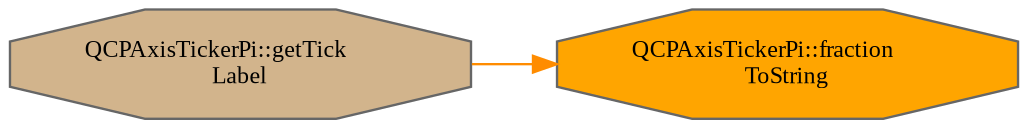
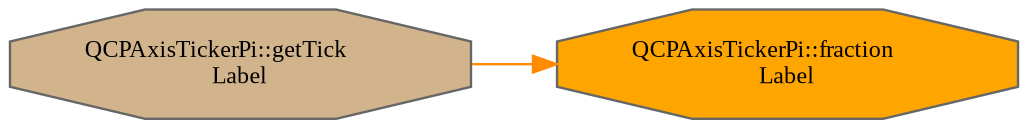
(788, 64) -> (788, 64)
